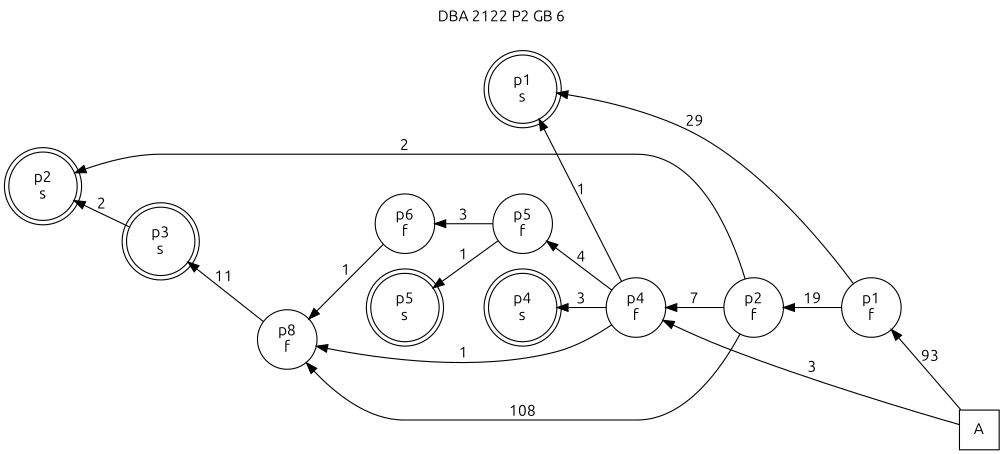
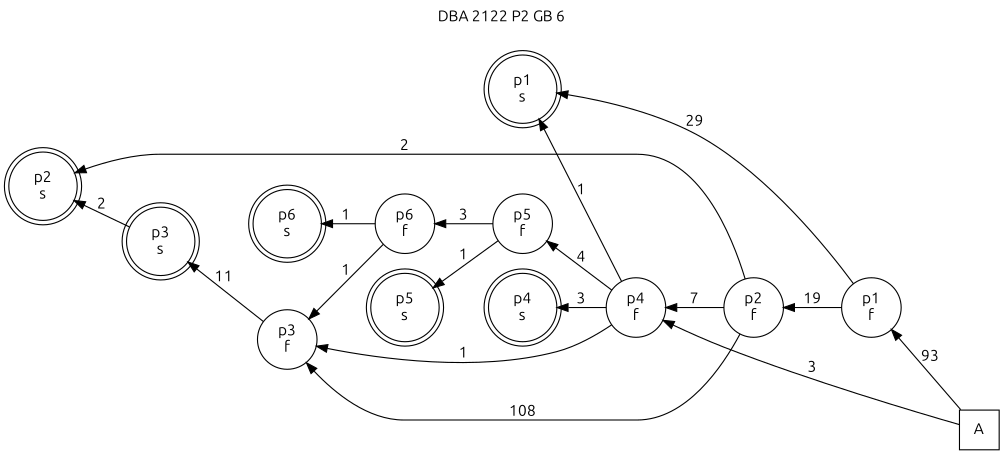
none -> (287, 224)
(287, 340) -> (287, 340)
